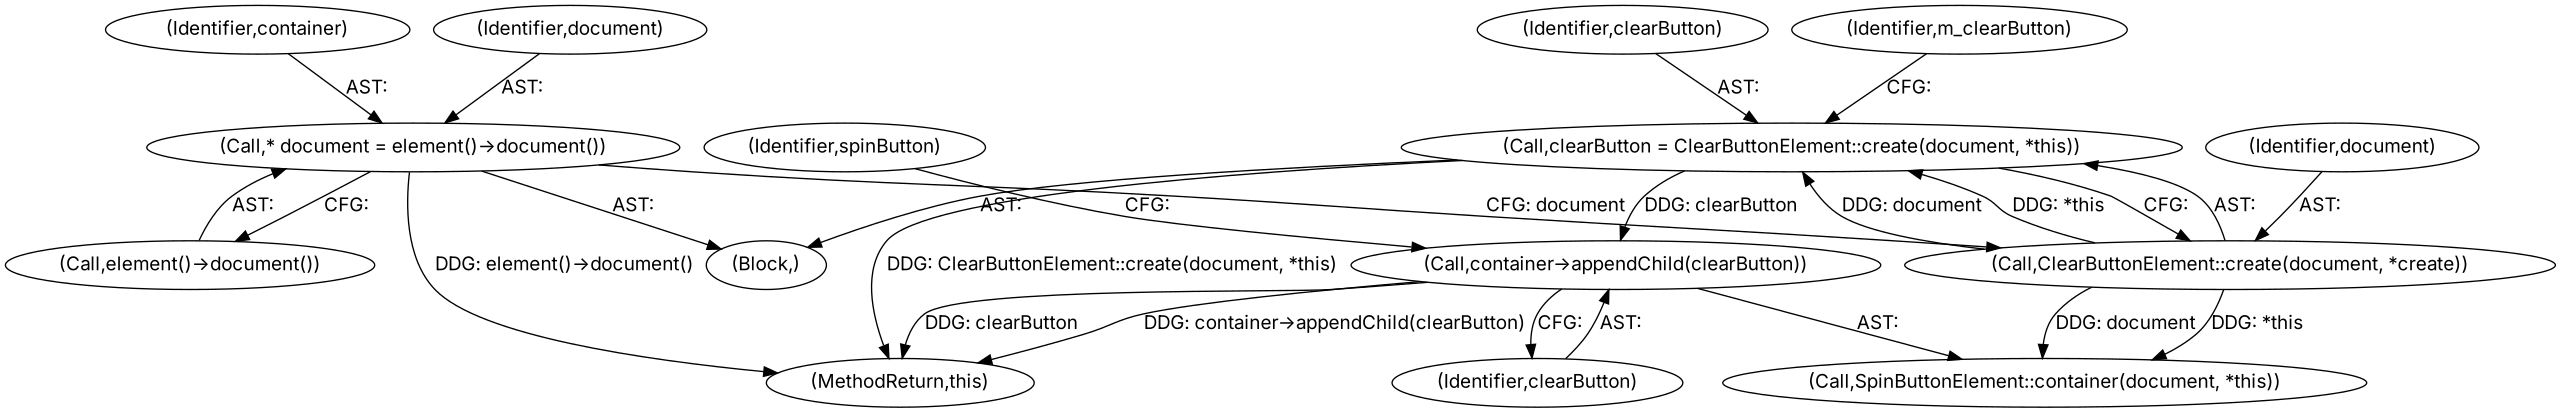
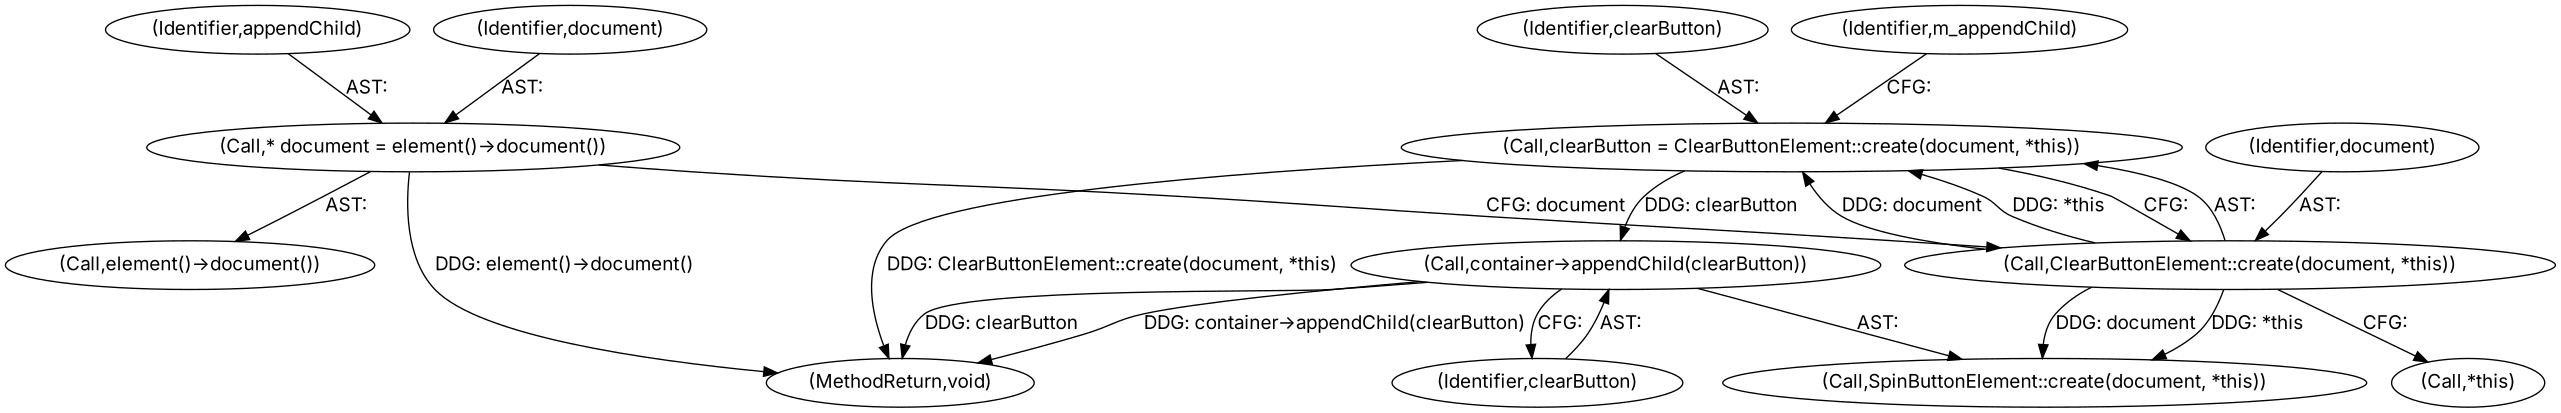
(258, 30) -> (258, 30)
(1959, 30) -> (1959, 30)
(845, 147) -> none
(229, 199) -> none
(349, 206) -> (349, 206)
(766, 265) -> none
(2230, 265) -> (2230, 265)
(900, 383) -> (900, 383)
(2045, 383) -> (2045, 383)
none -> (2468, 383)
